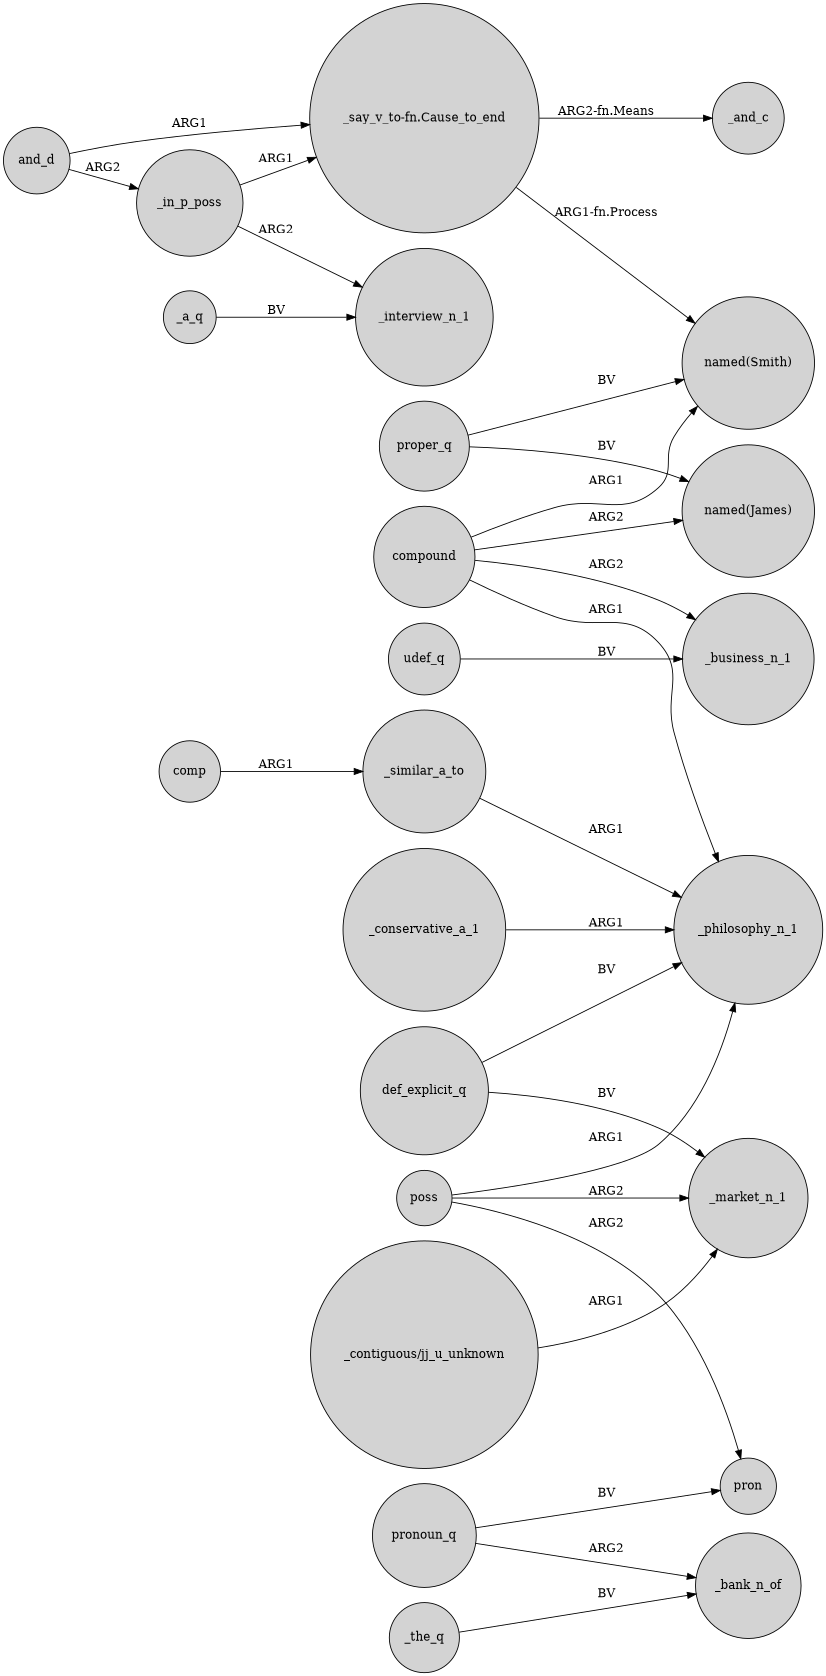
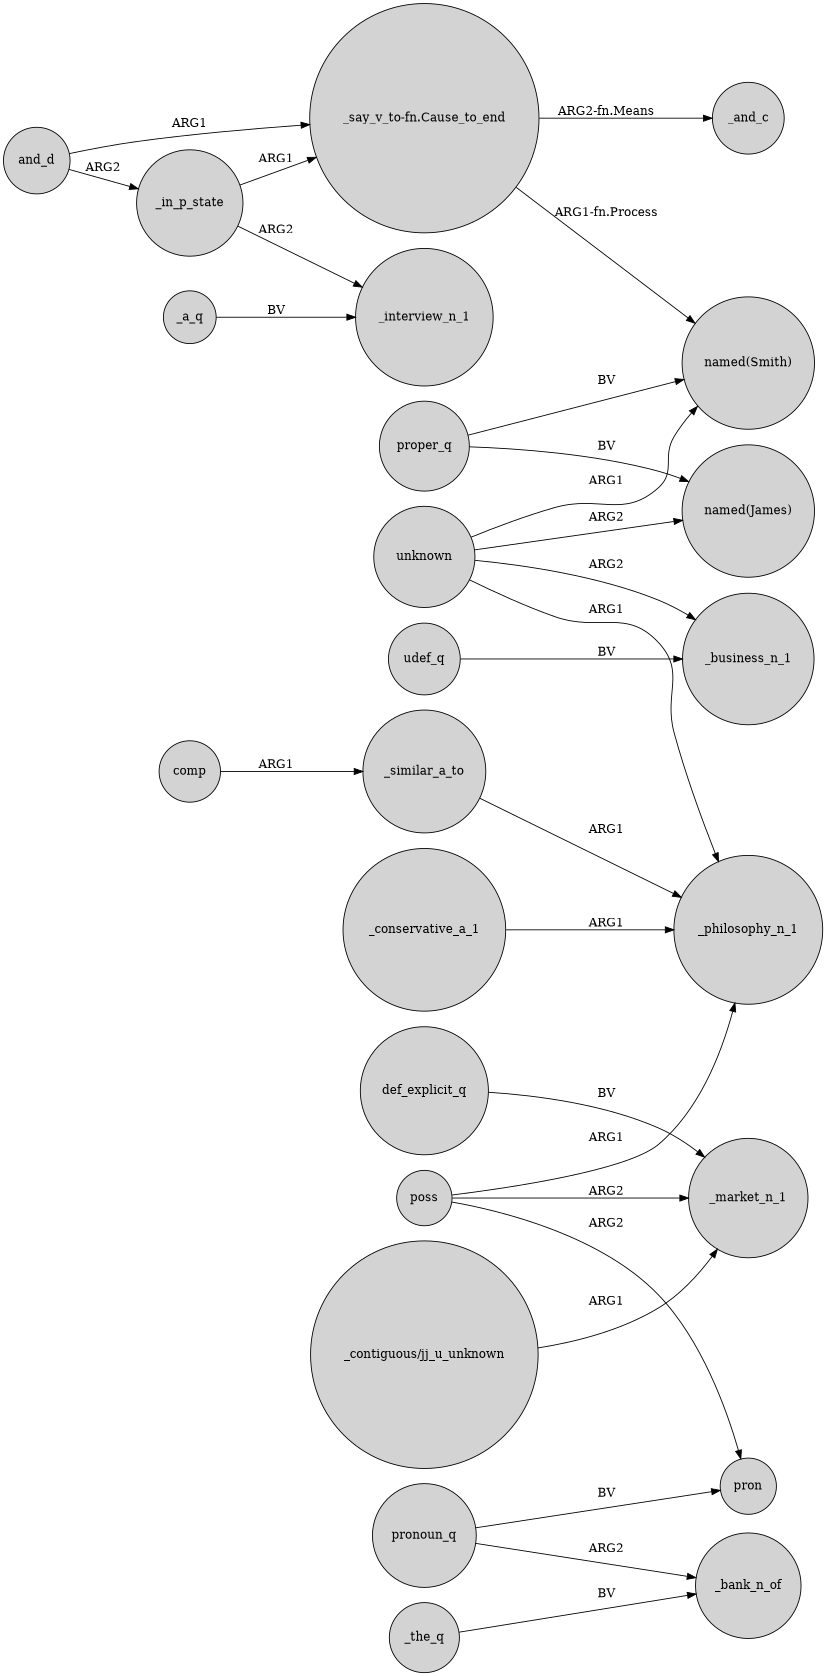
(190, 203) -> (190, 203)
(424, 557) -> (424, 557)
(578, 1015) -> none
